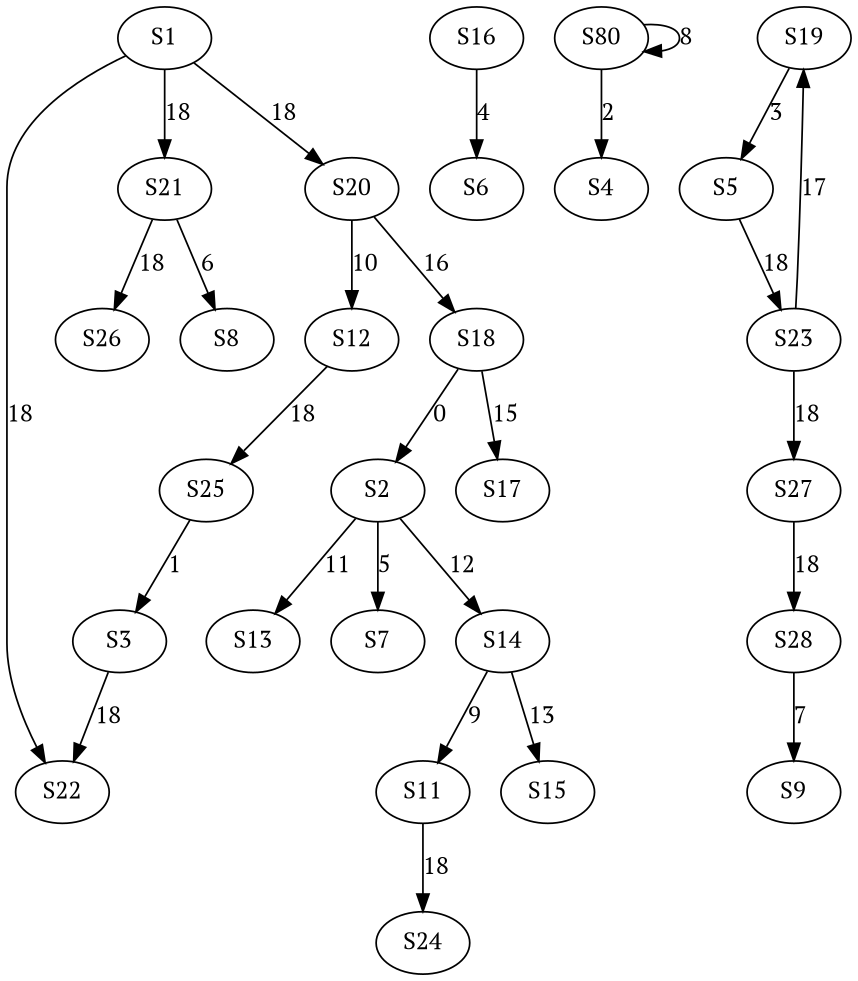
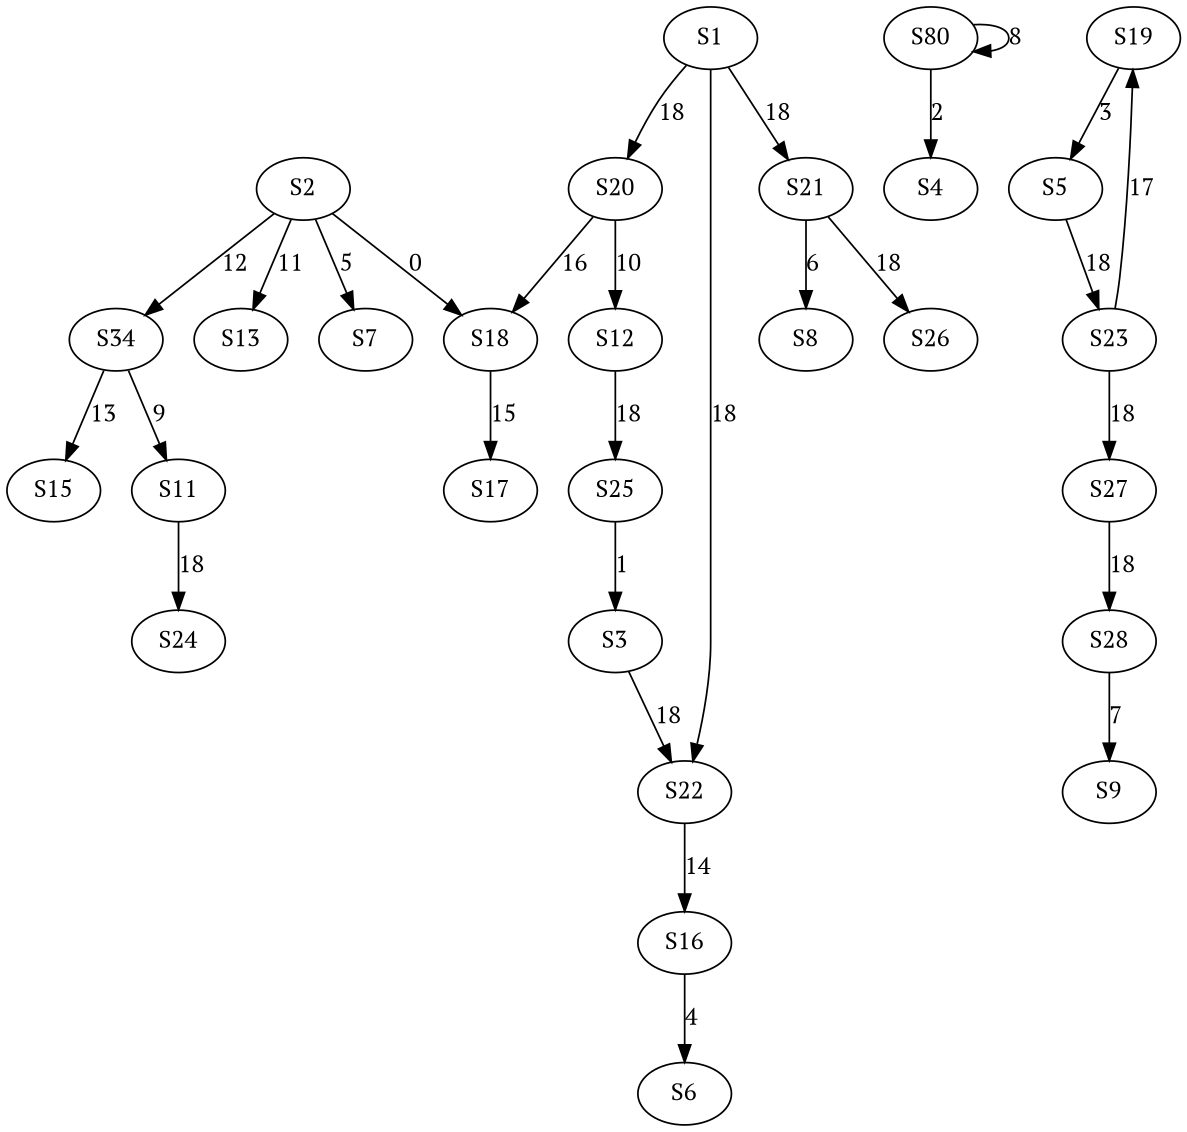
(432, 408) -> (390, 259)
(503, 641) -> (116, 340)
none -> (685, 859)
